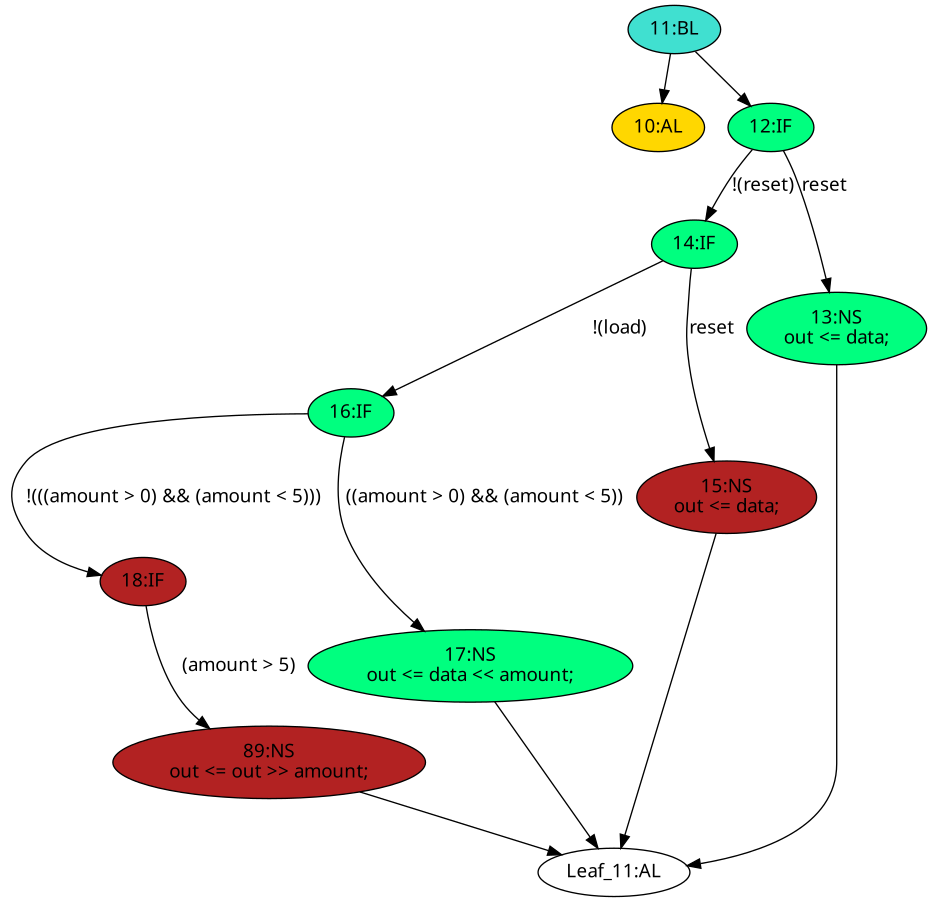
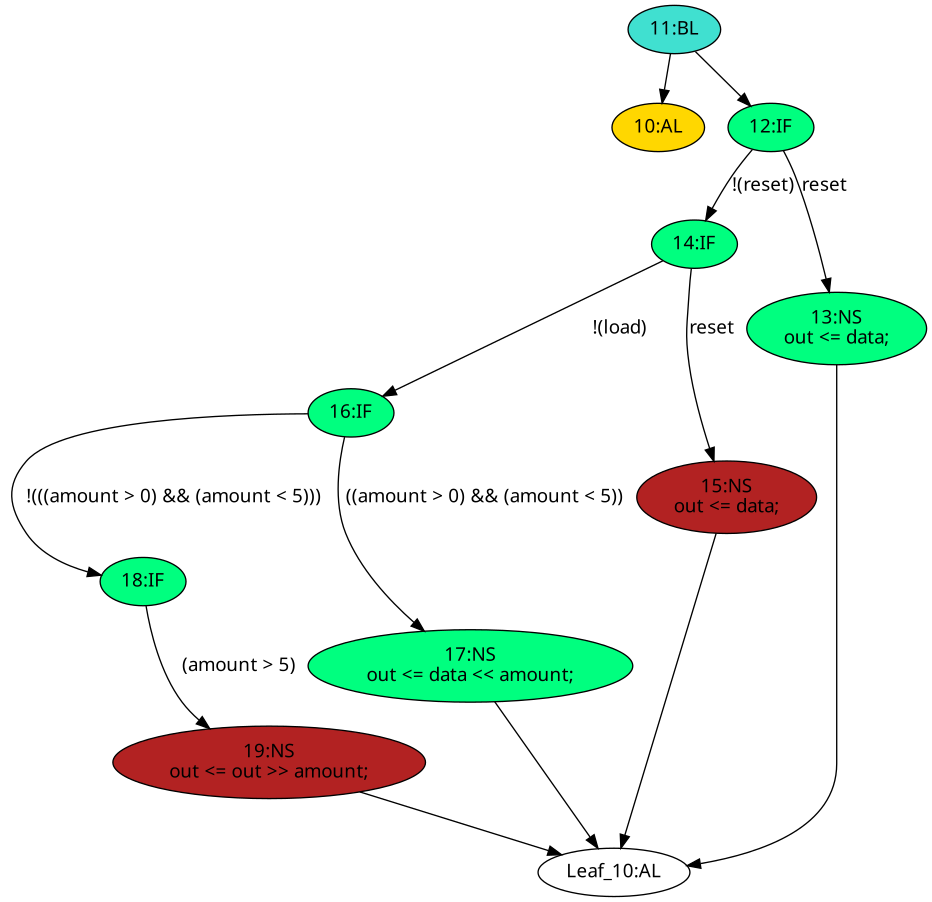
(143, 582) -> (143, 582)
(269, 762) -> (269, 762)
(614, 872) -> (614, 872)
